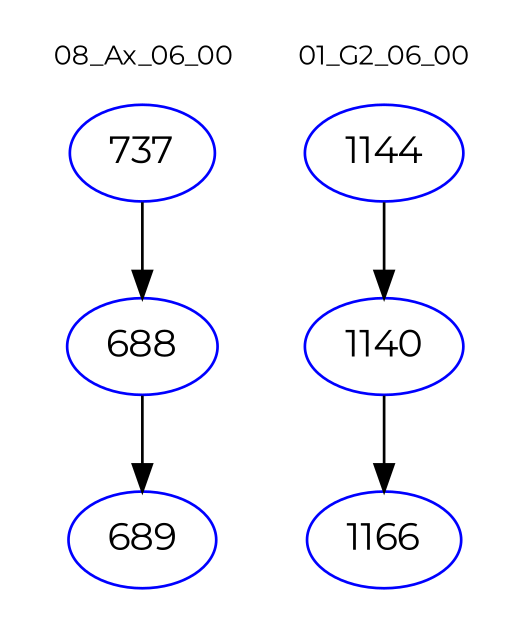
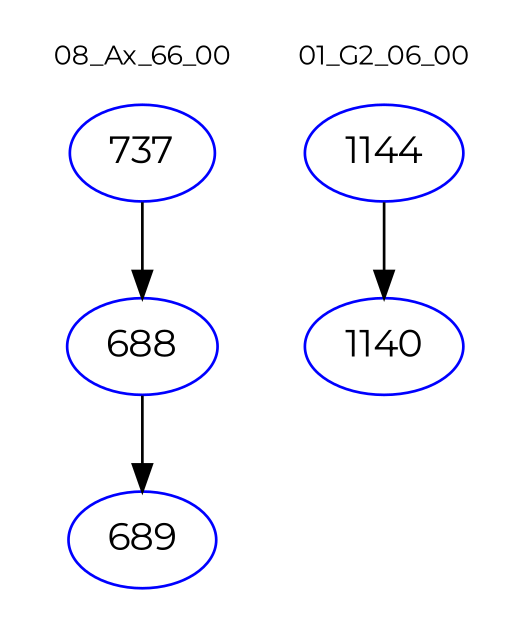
(144, 58) -> (144, 58)
(384, 540) -> none
